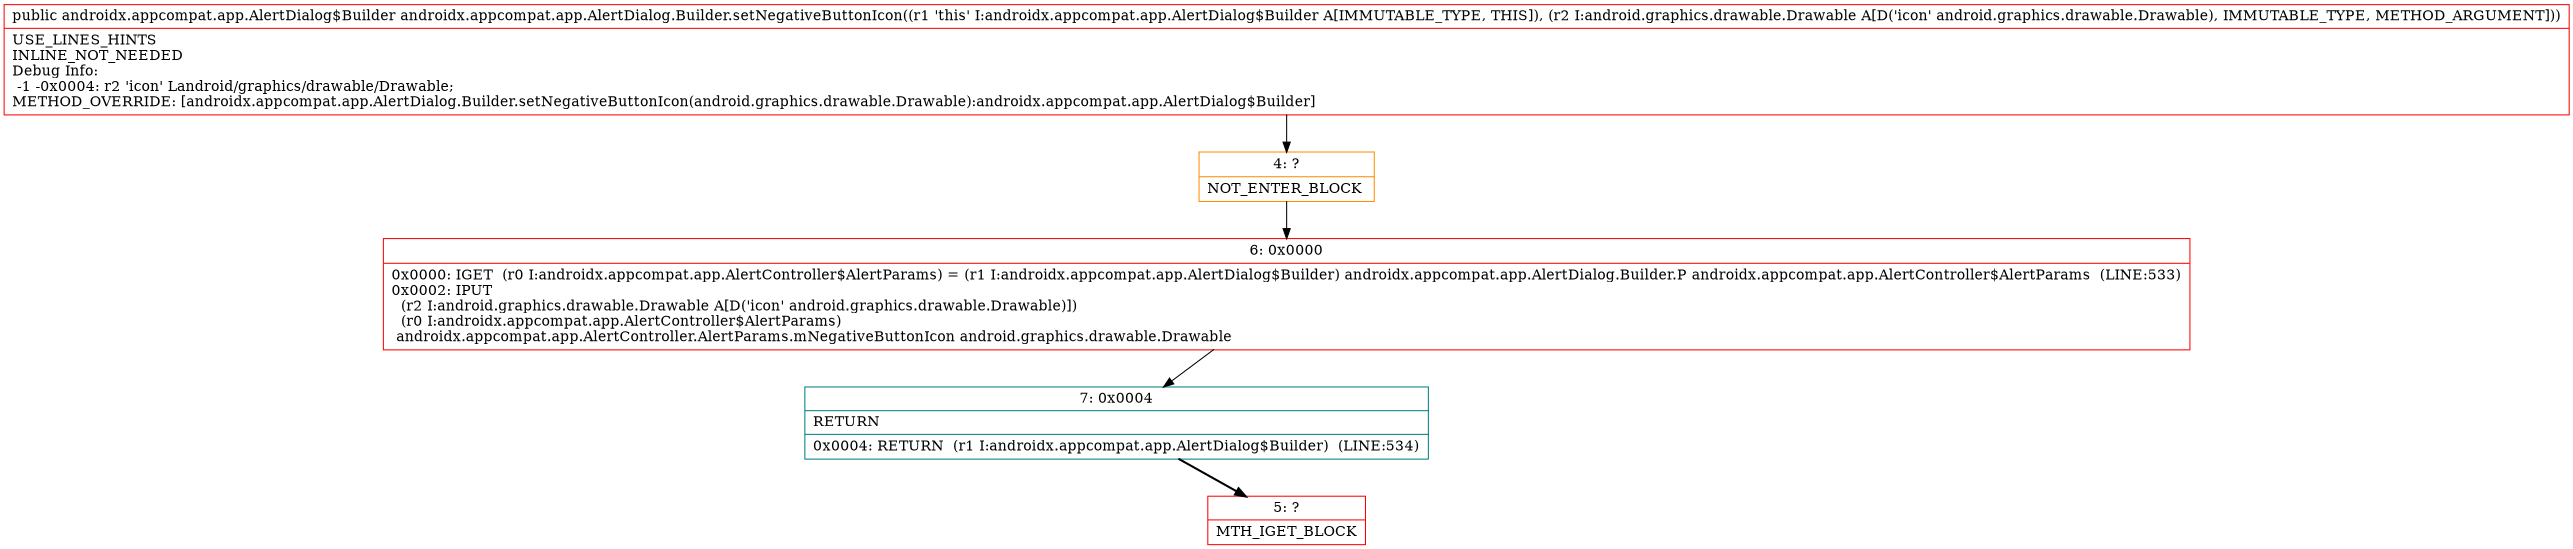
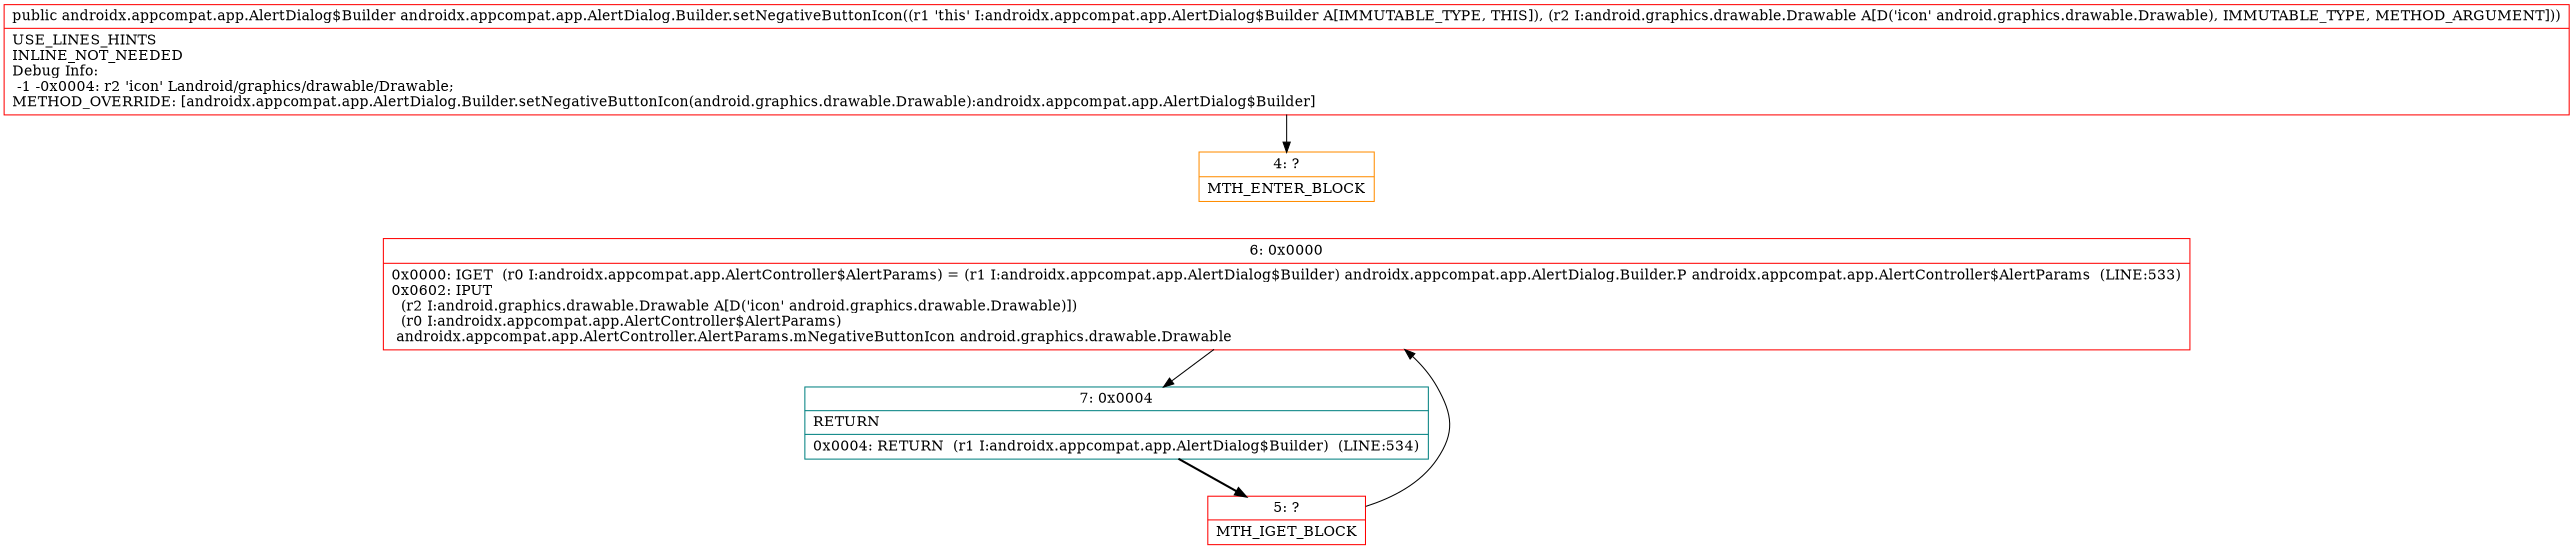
(1285, 189) -> (1287, 189)
(1287, 215) -> (1444, 446)
(447, 291) -> (447, 291)
